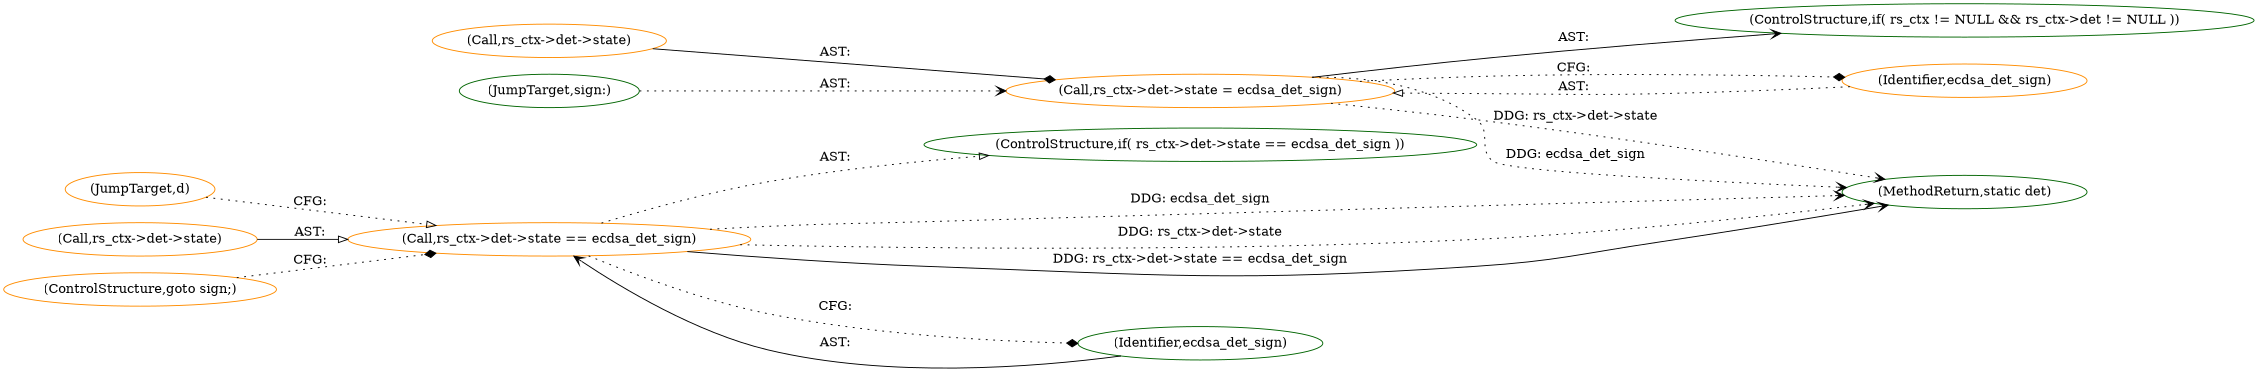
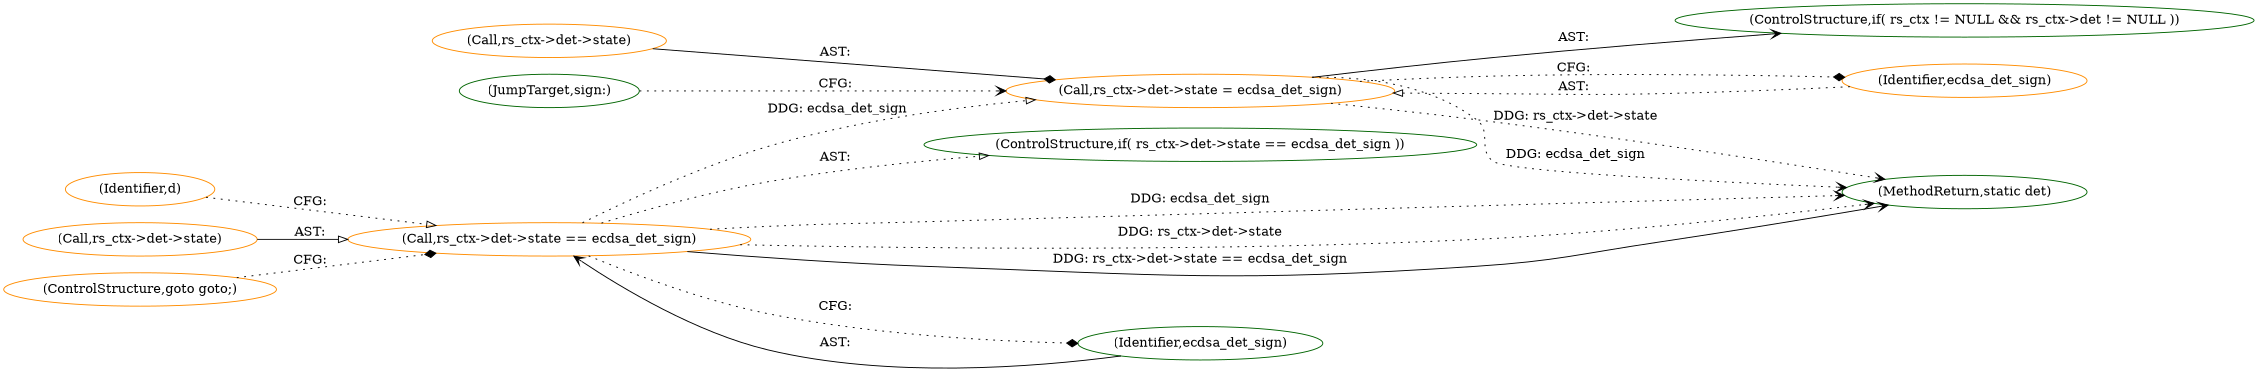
(837, 84) -> (837, 84)
none -> (798, 138)
(140, 189) -> (140, 189)
(140, 289) -> (140, 289)
